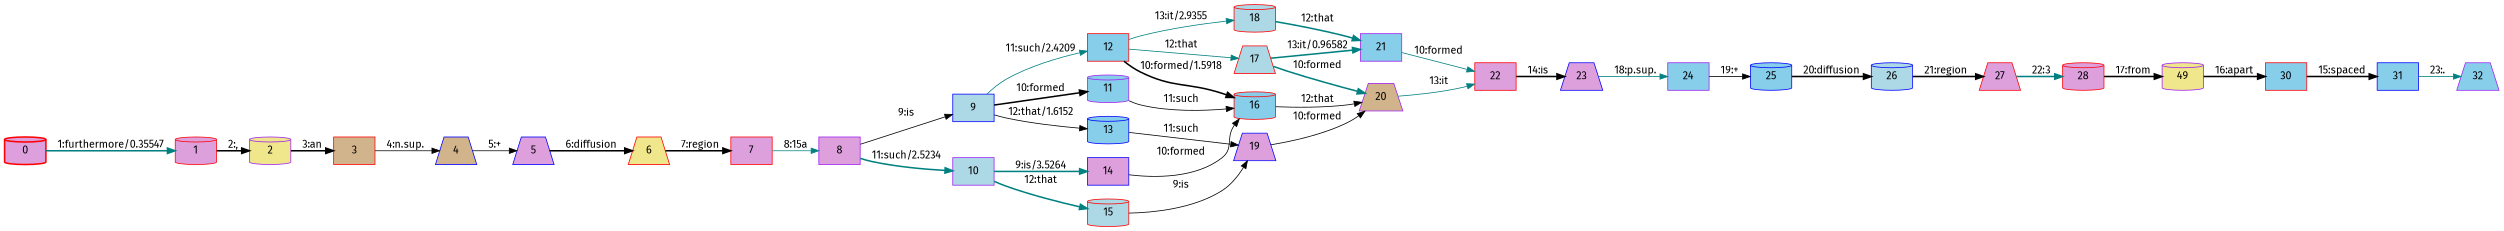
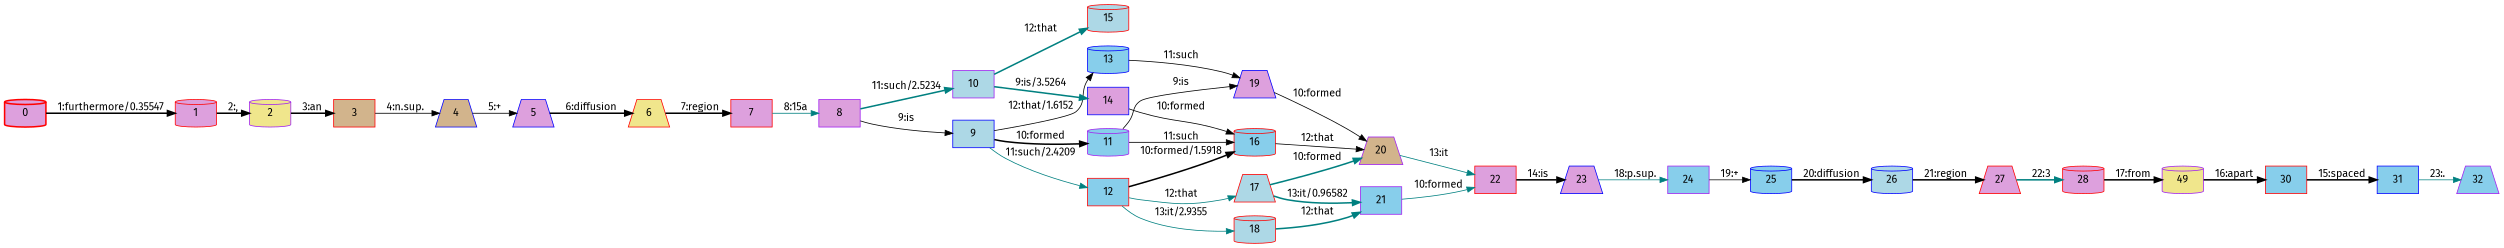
(107, 151) -> (107, 113)
(1192, 204) -> (1168, 94)
